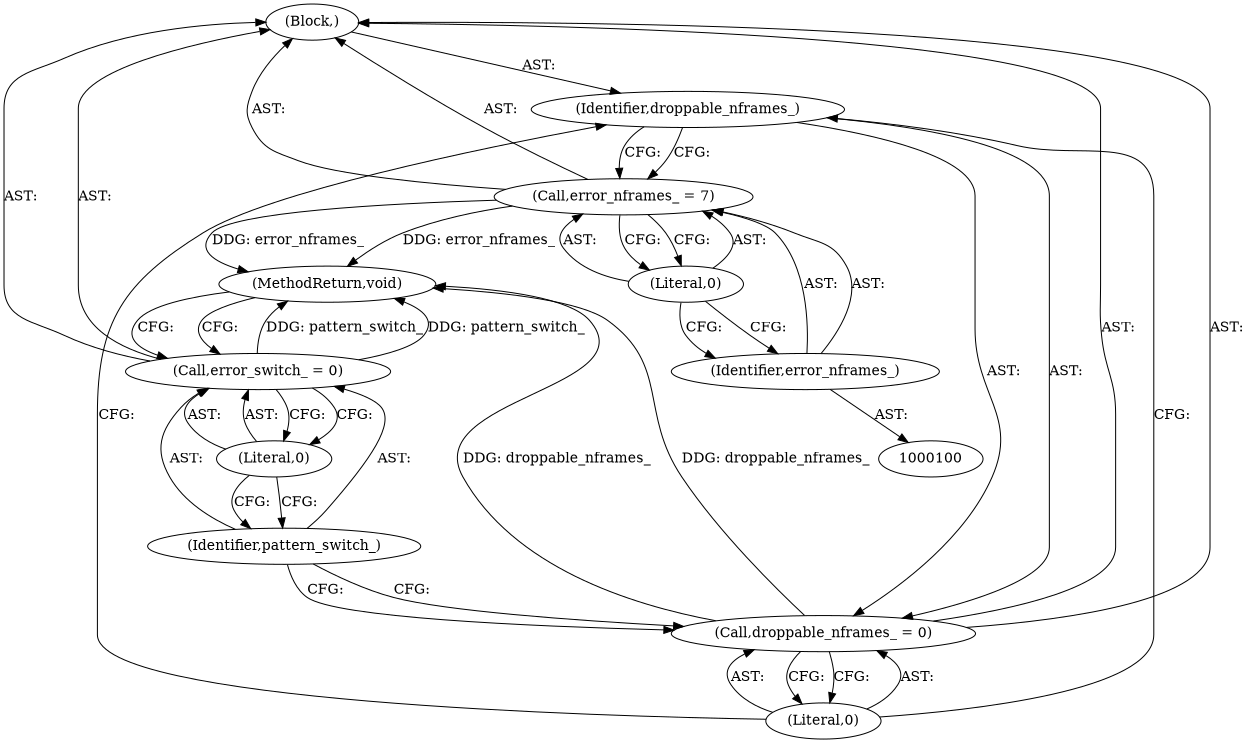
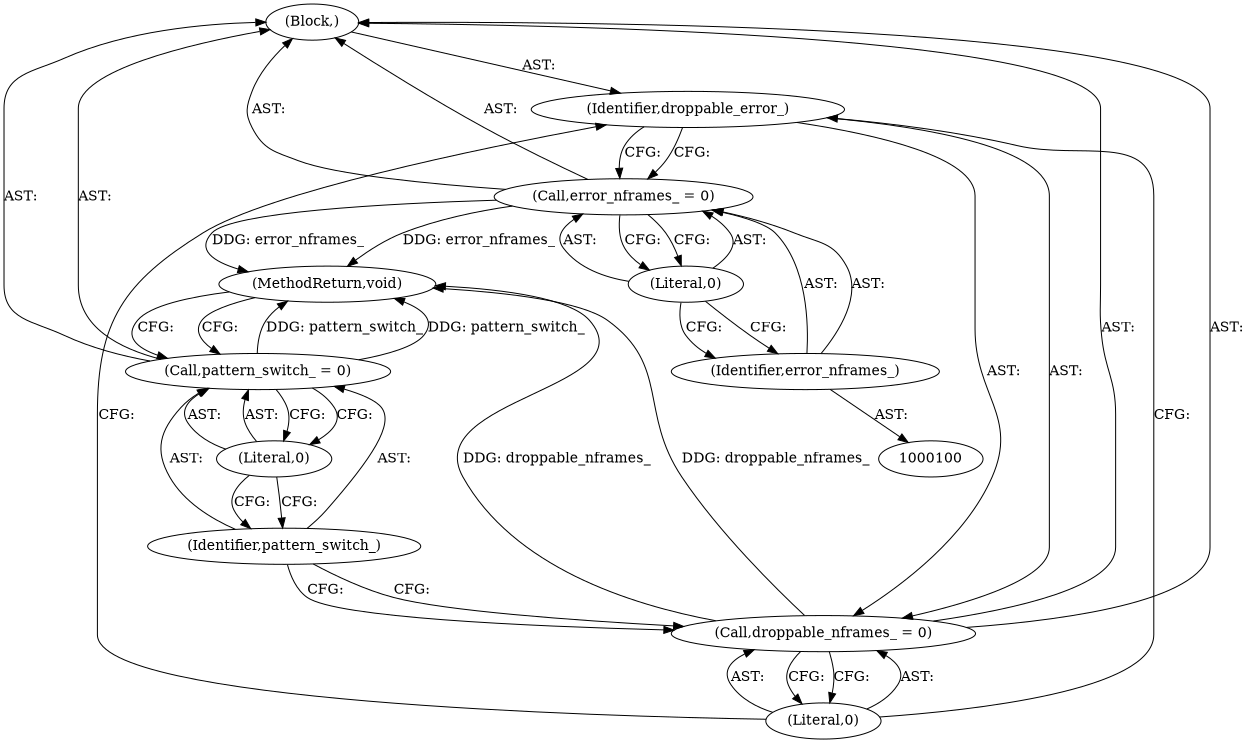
(688, 109) -> (688, 109)
(624, 197) -> (624, 197)
(258, 372) -> (258, 372)
